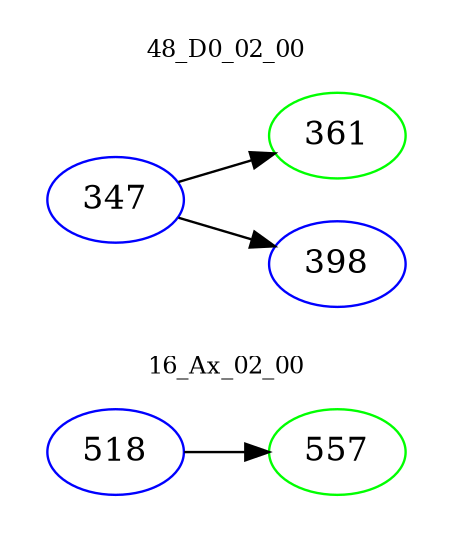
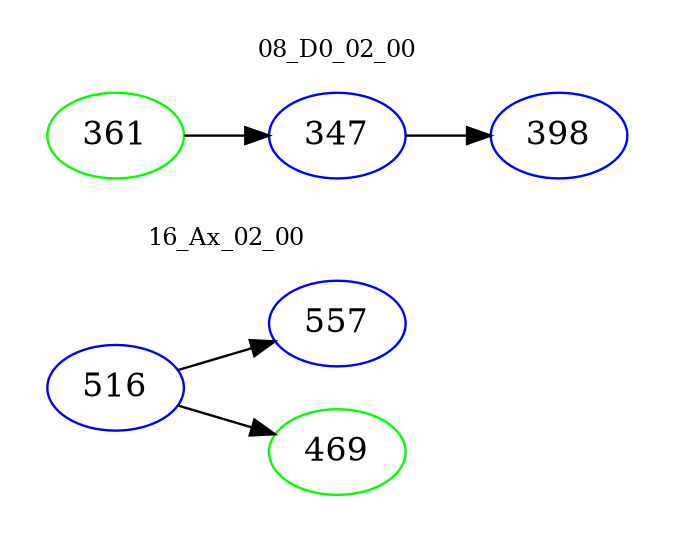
(226, 51) -> (337, 51)
(215, 171) -> (215, 136)
(116, 452) -> (116, 388)
none -> (337, 452)
(337, 452) -> (337, 324)
